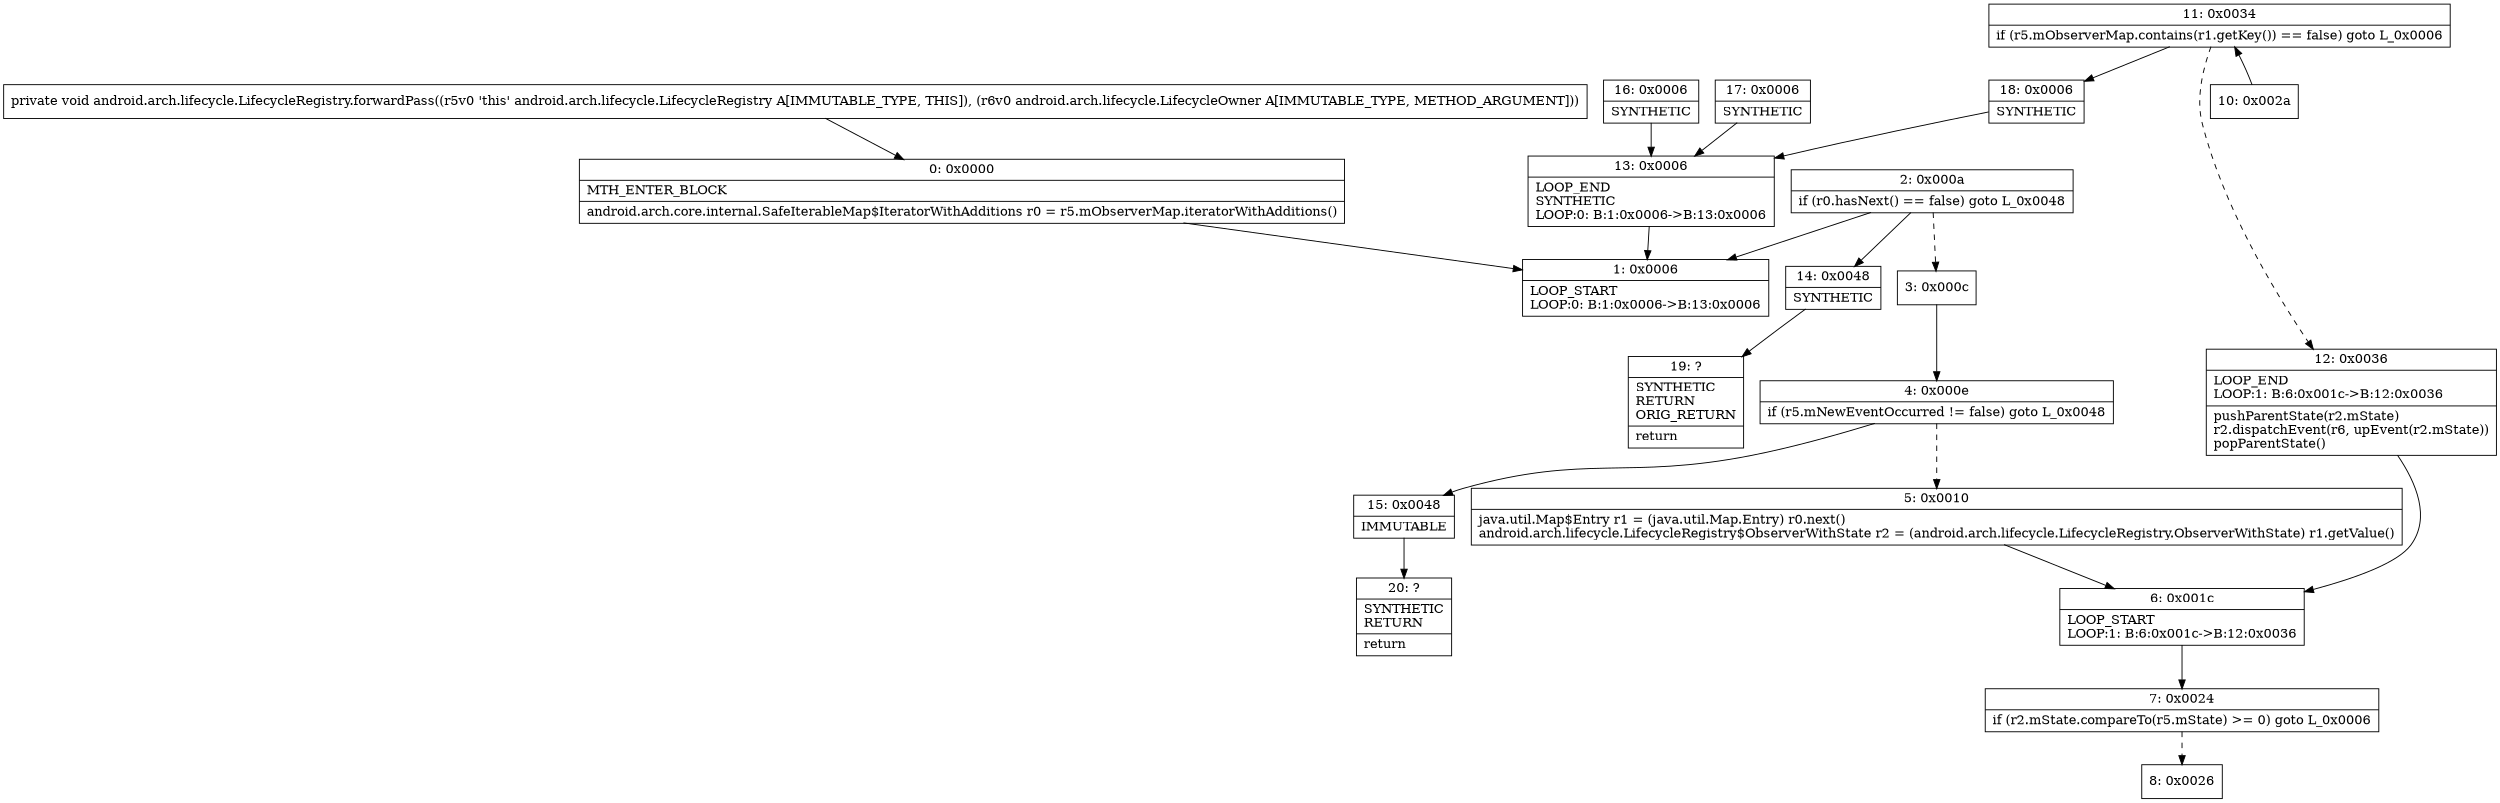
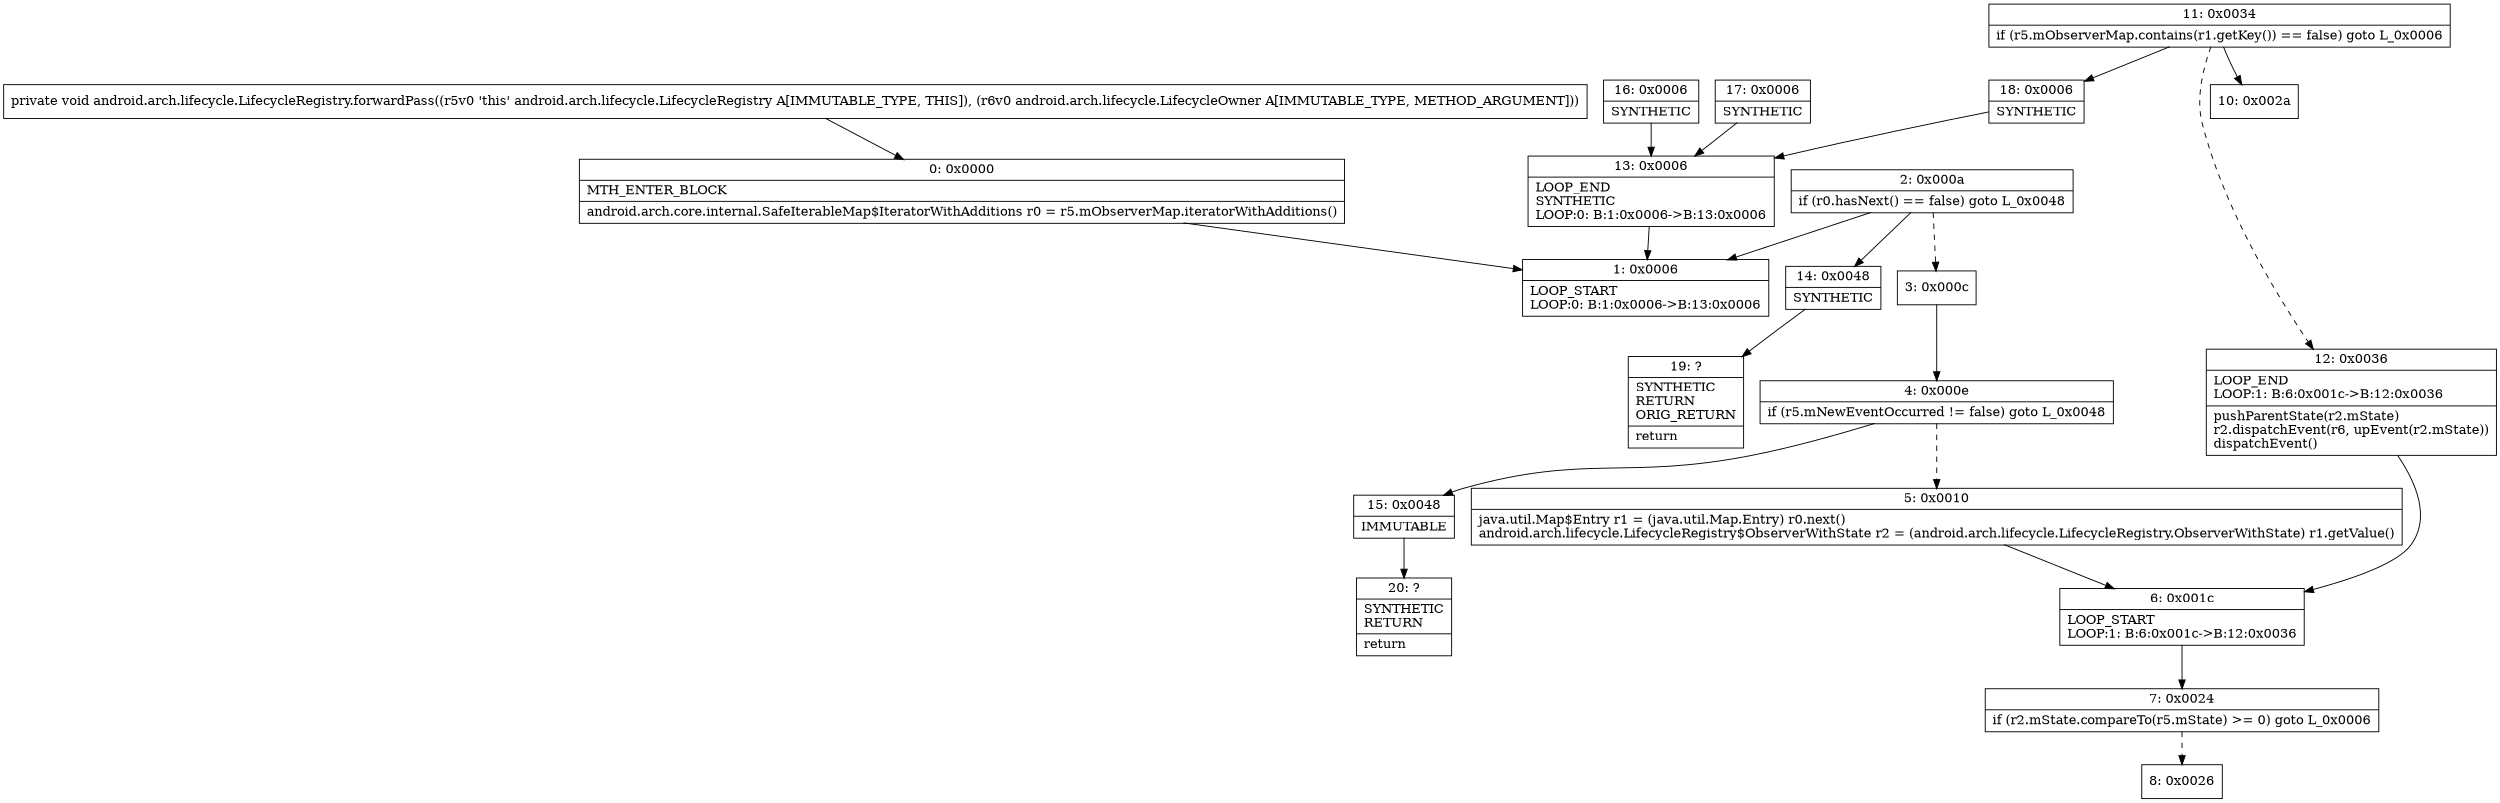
(2246, 70) -> (2230, 62)
(2270, 444) -> (2266, 444)
